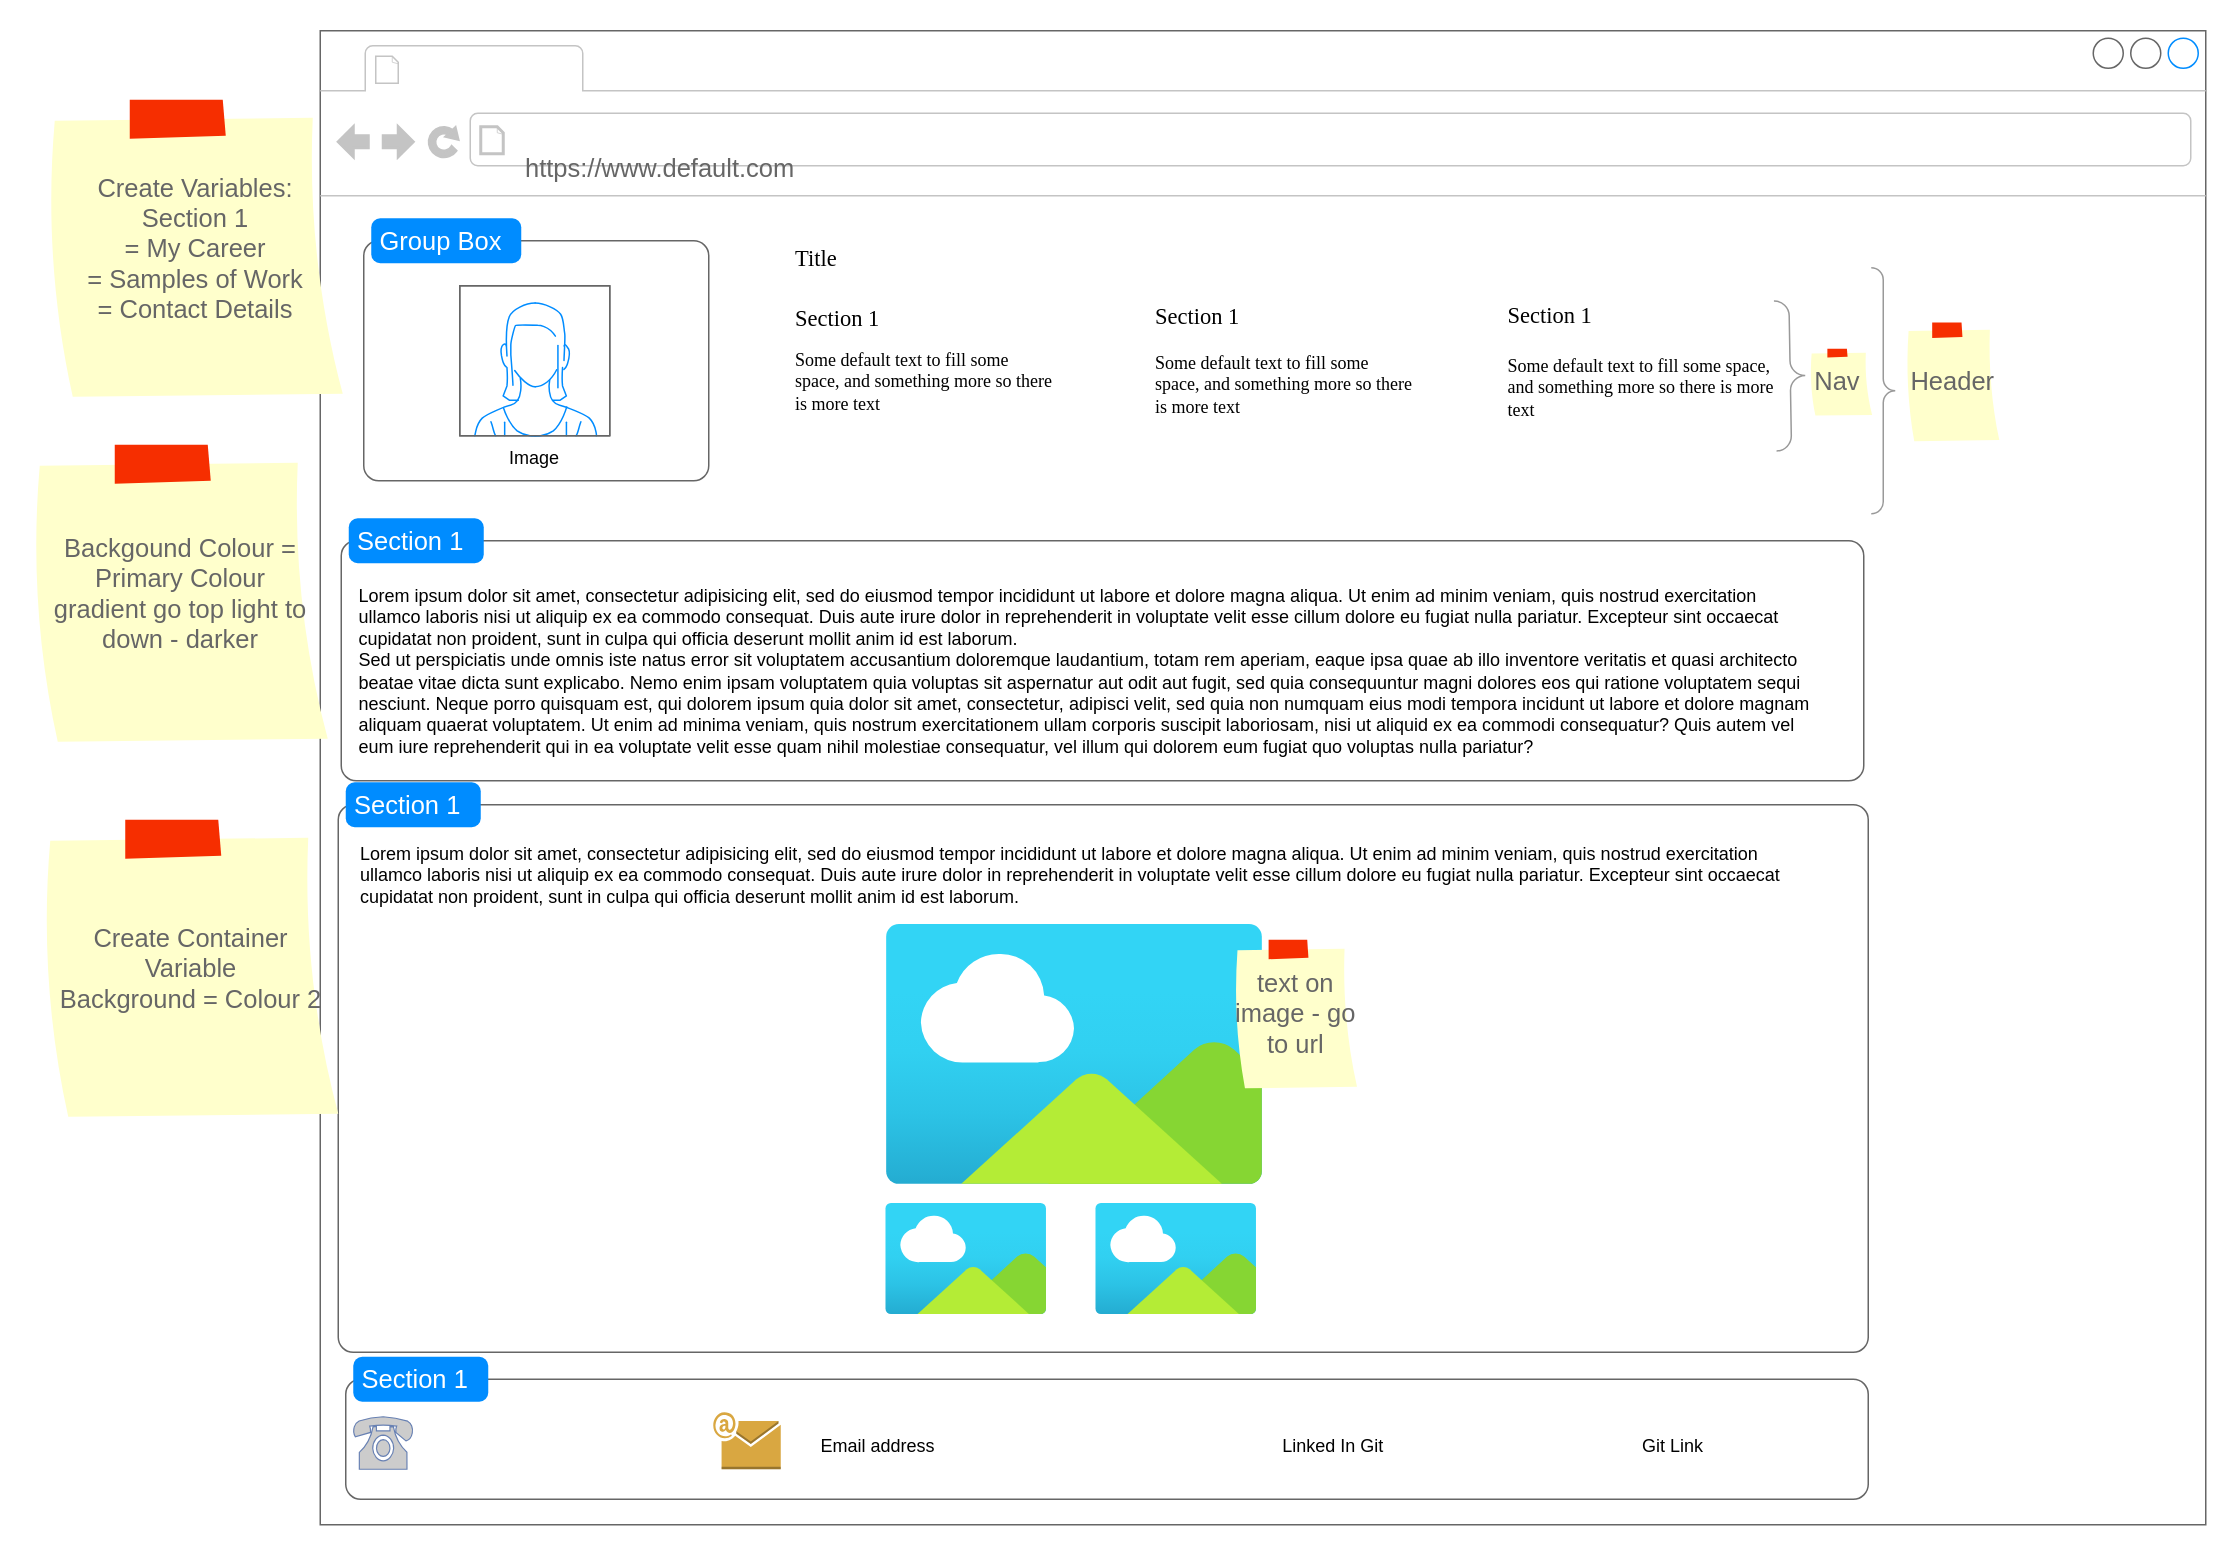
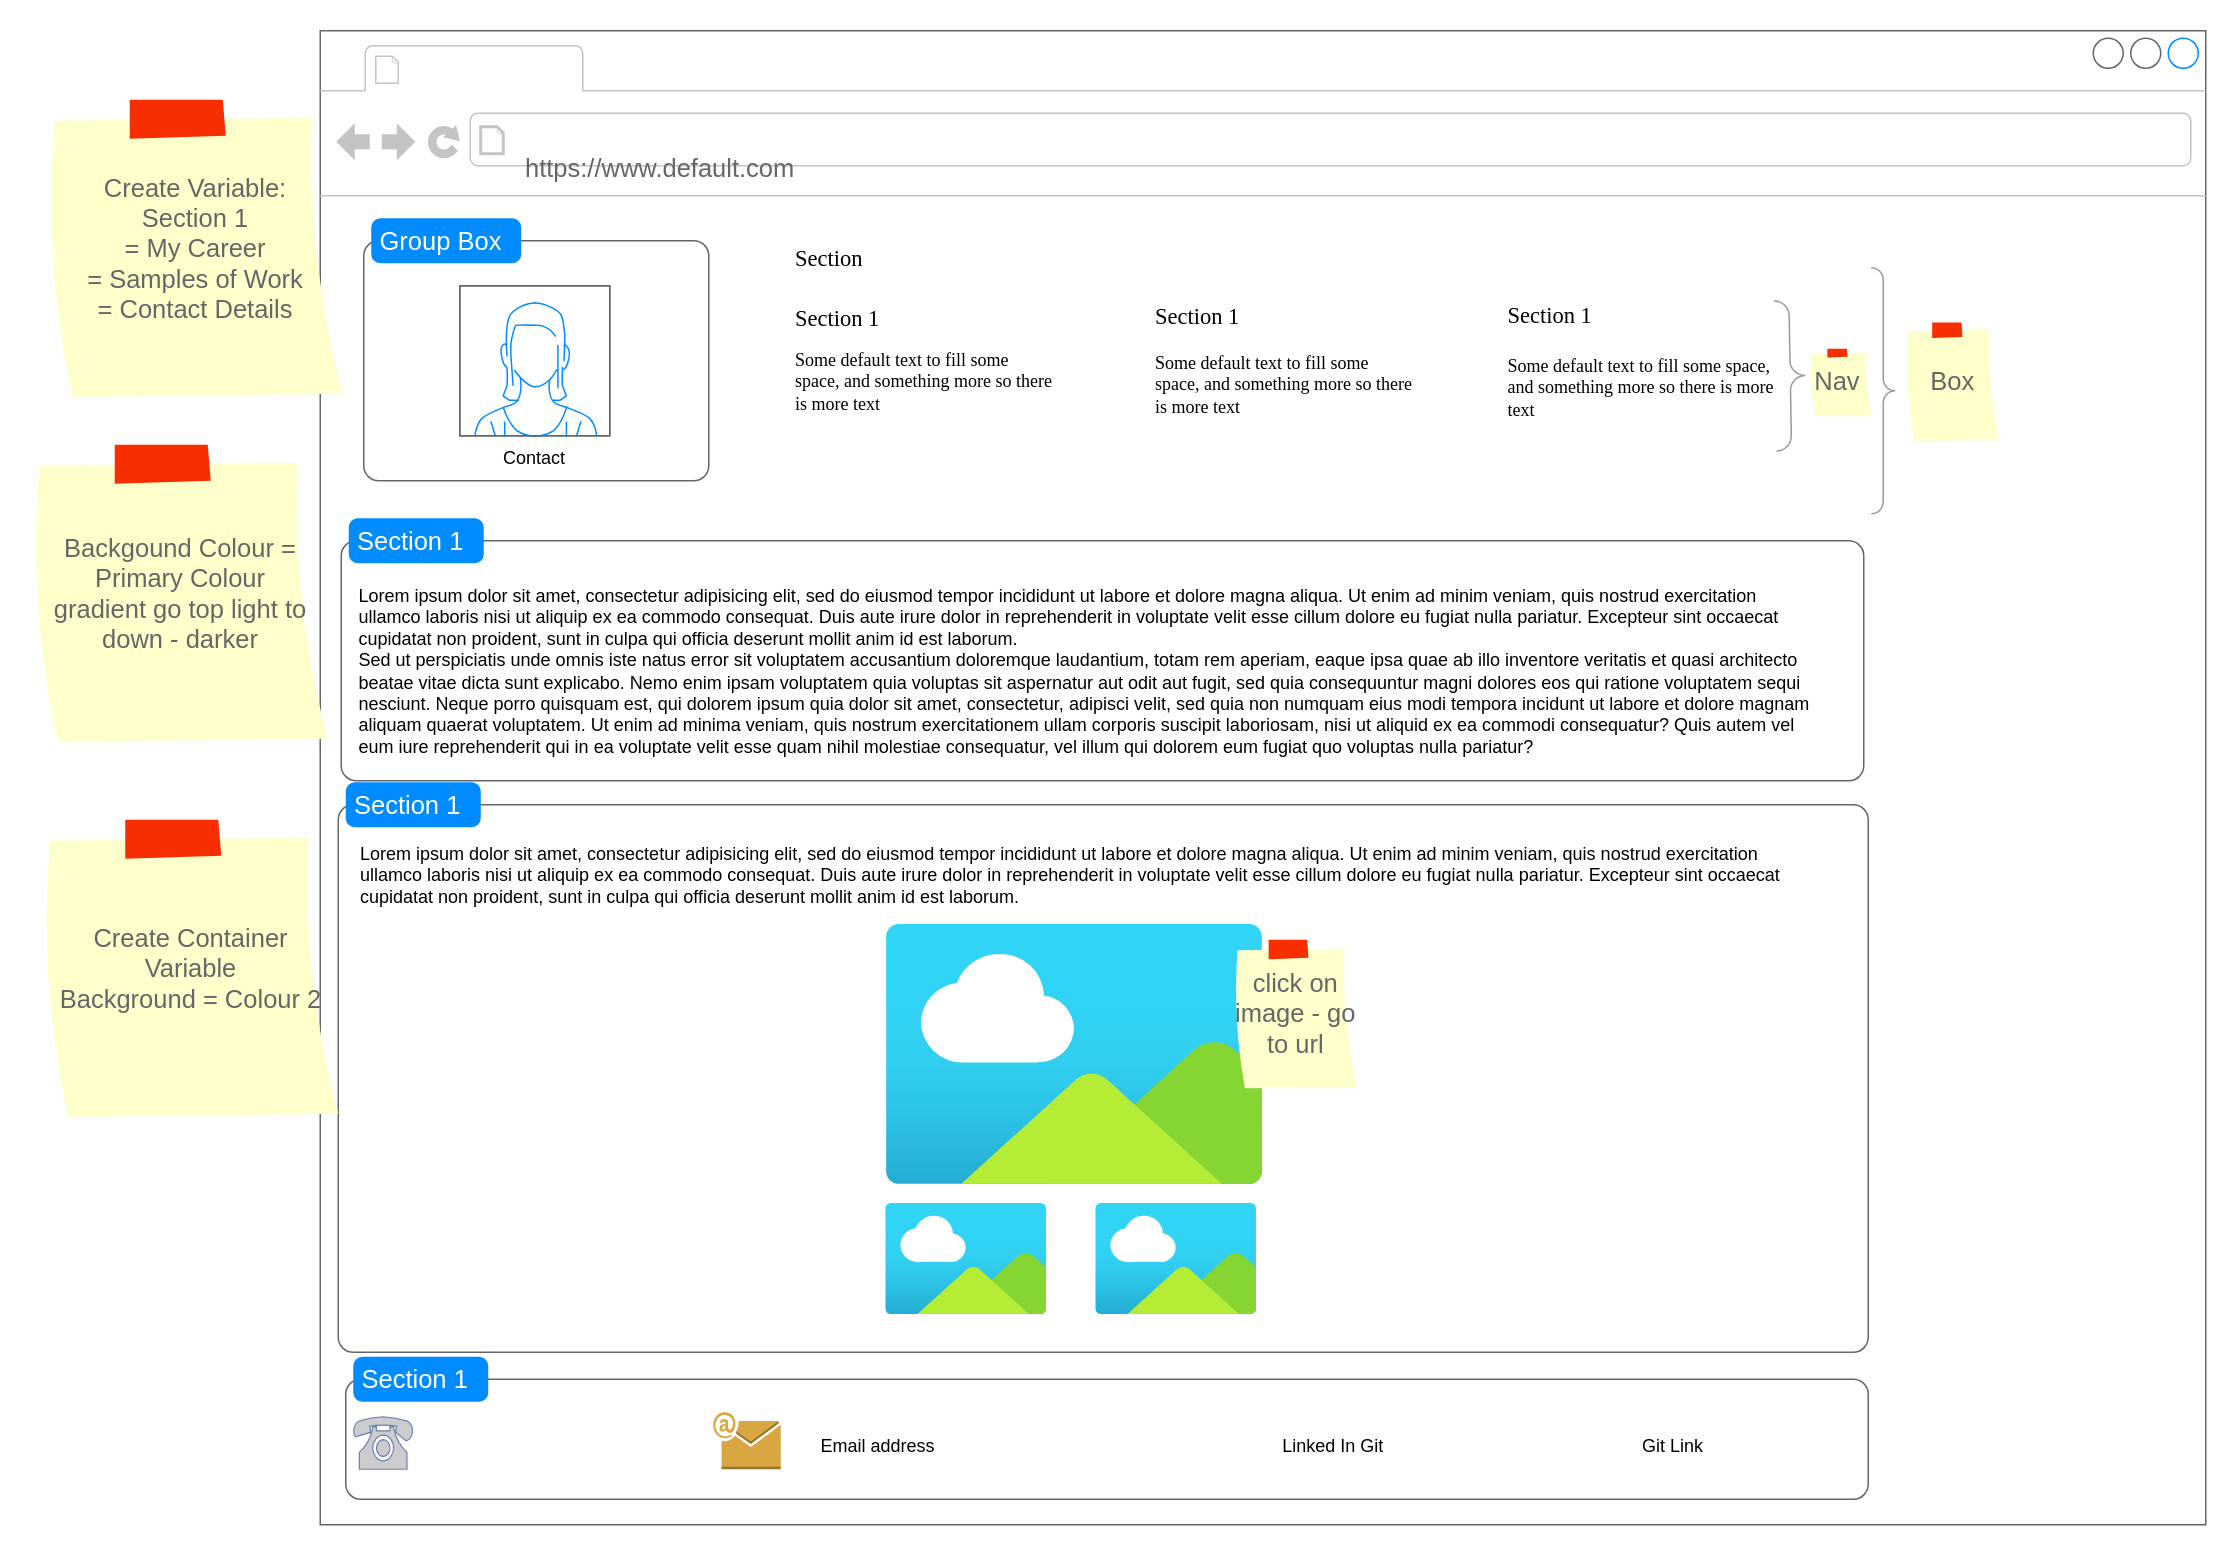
(196, 250) -> (196, 250)
(821, 259) -> (837, 259)
(1953, 383) -> (1953, 383)
(535, 458) -> (535, 458)
(1296, 1015) -> (1296, 1015)
